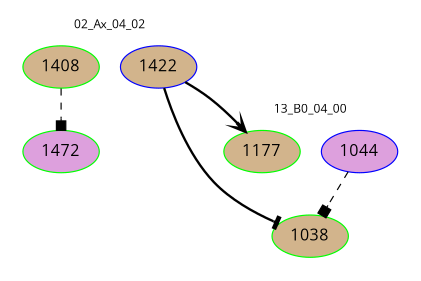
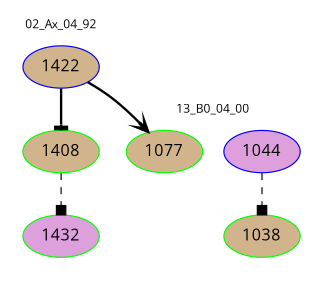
(110, 25) -> (61, 25)
(61, 152) -> (61, 236)
(262, 152) -> (164, 152)
(197, 161) -> (61, 106)
